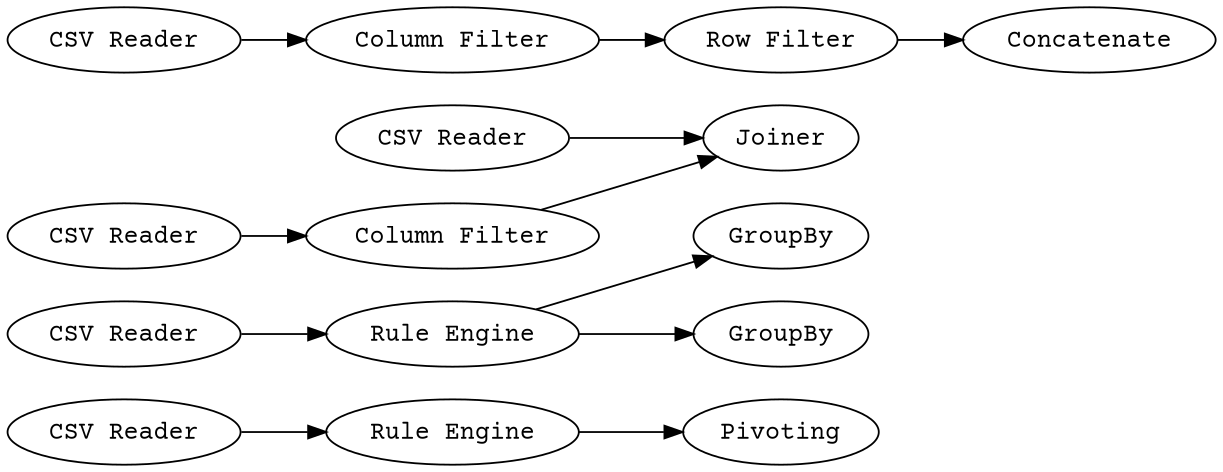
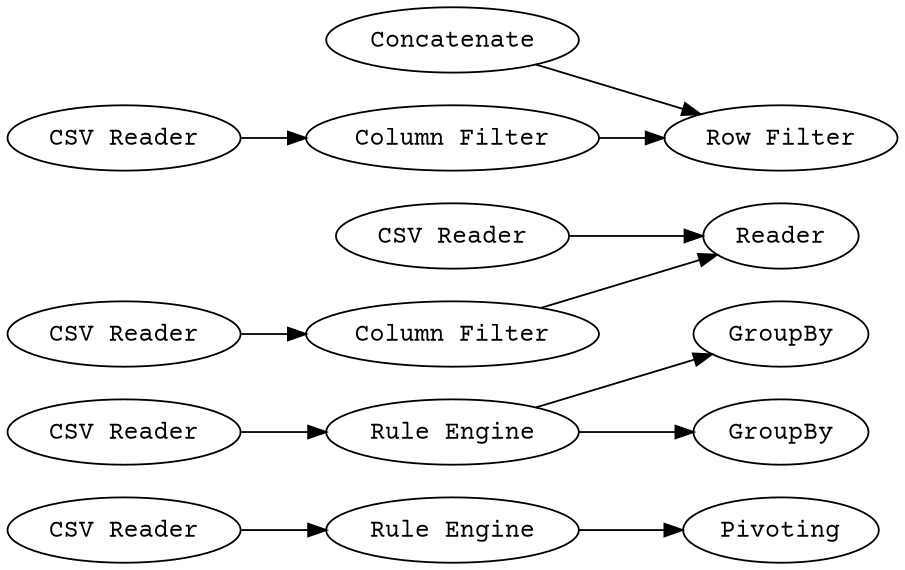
(921, 40) -> (610, 87)
(781, 138) -> (781, 236)
